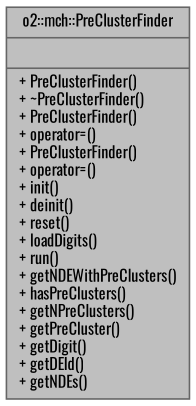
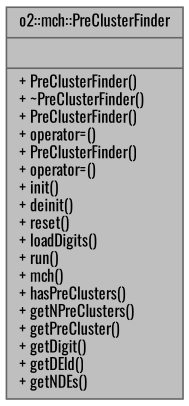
(98, 277) -> (42, 277)
